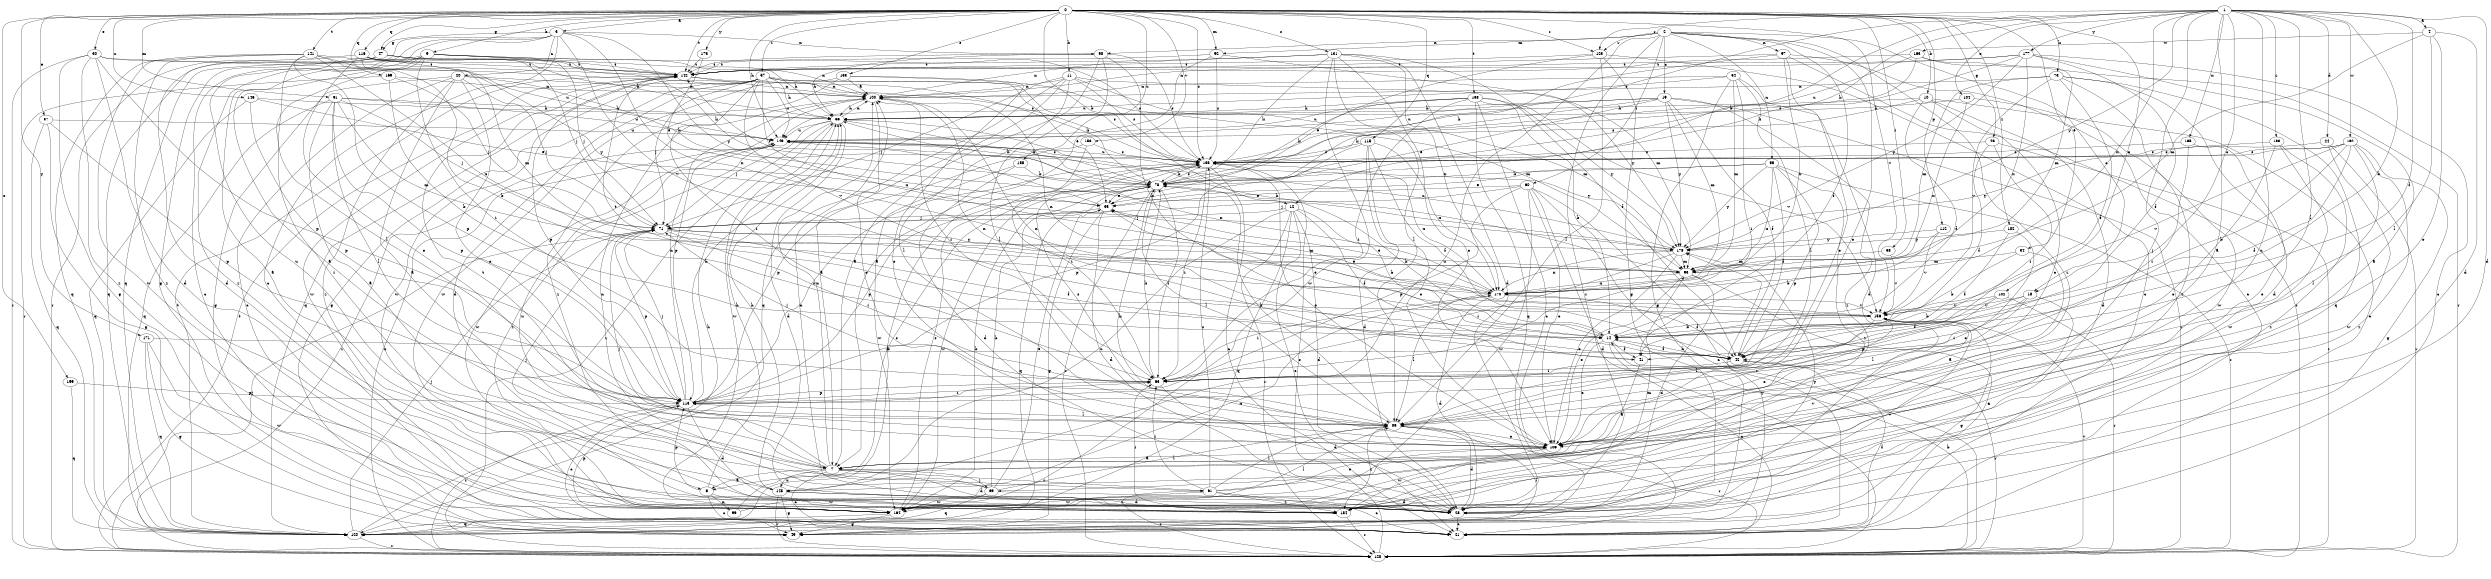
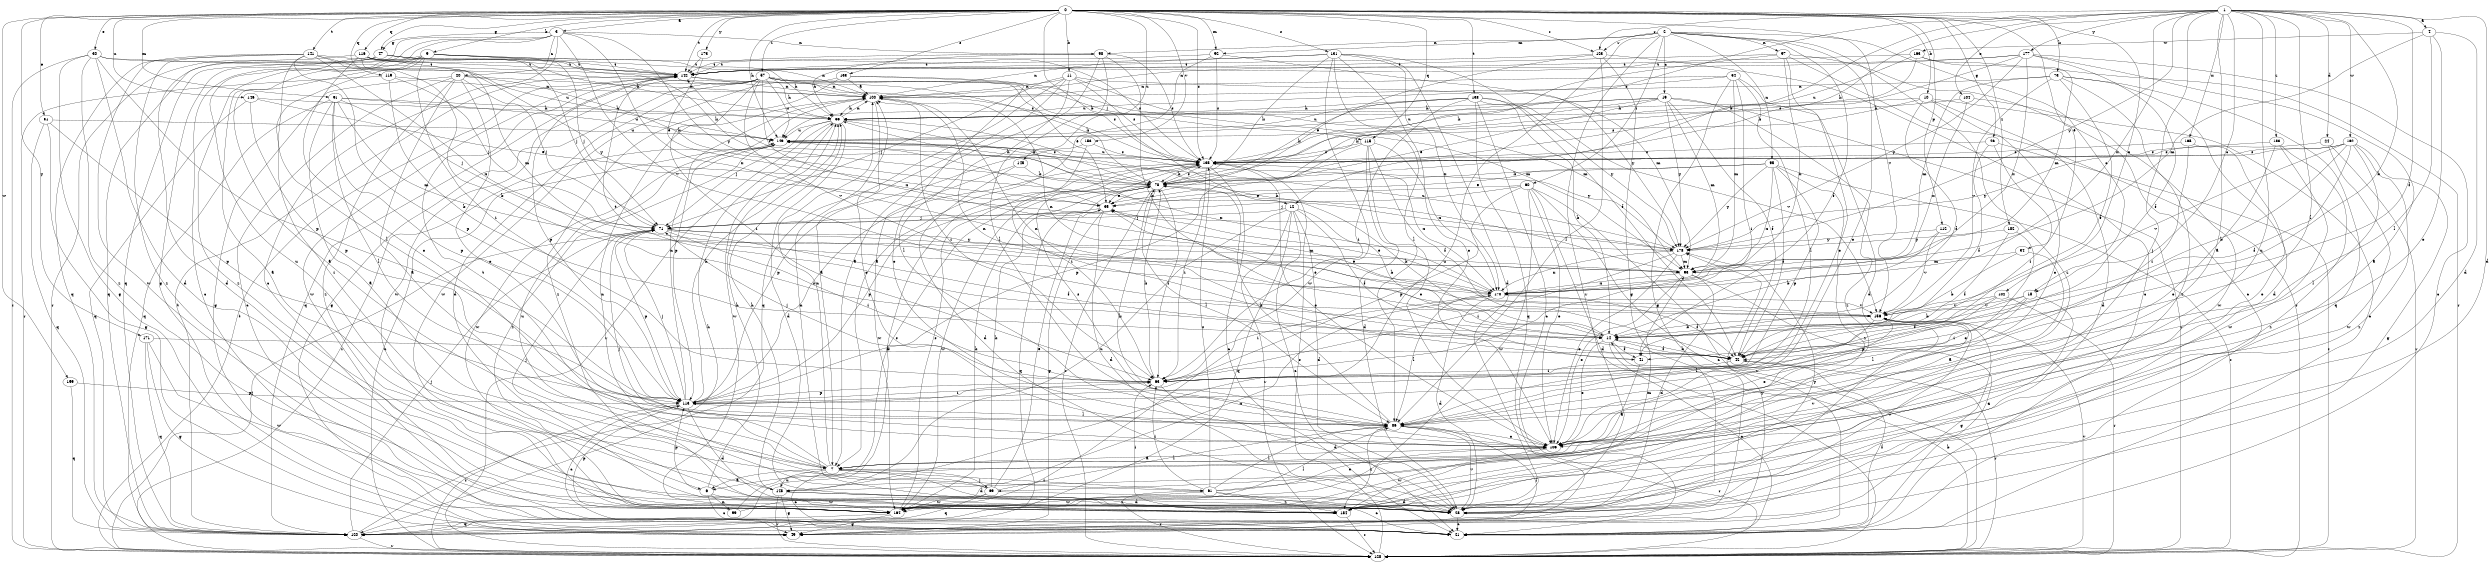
(389, 76) -> (389, 76)
(669, 118) -> (1051, 92)
(46, 120) -> (46, 120)
(1021, 163) -> (1021, 163)
(4, 196) -> (4, 196)
(1888, 251) -> none
(1472, 470) -> (1472, 470)
